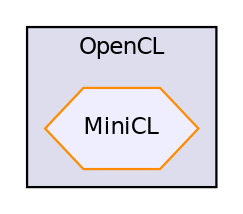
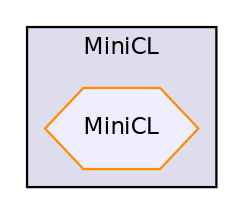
(122, 48) -> (122, 48)
